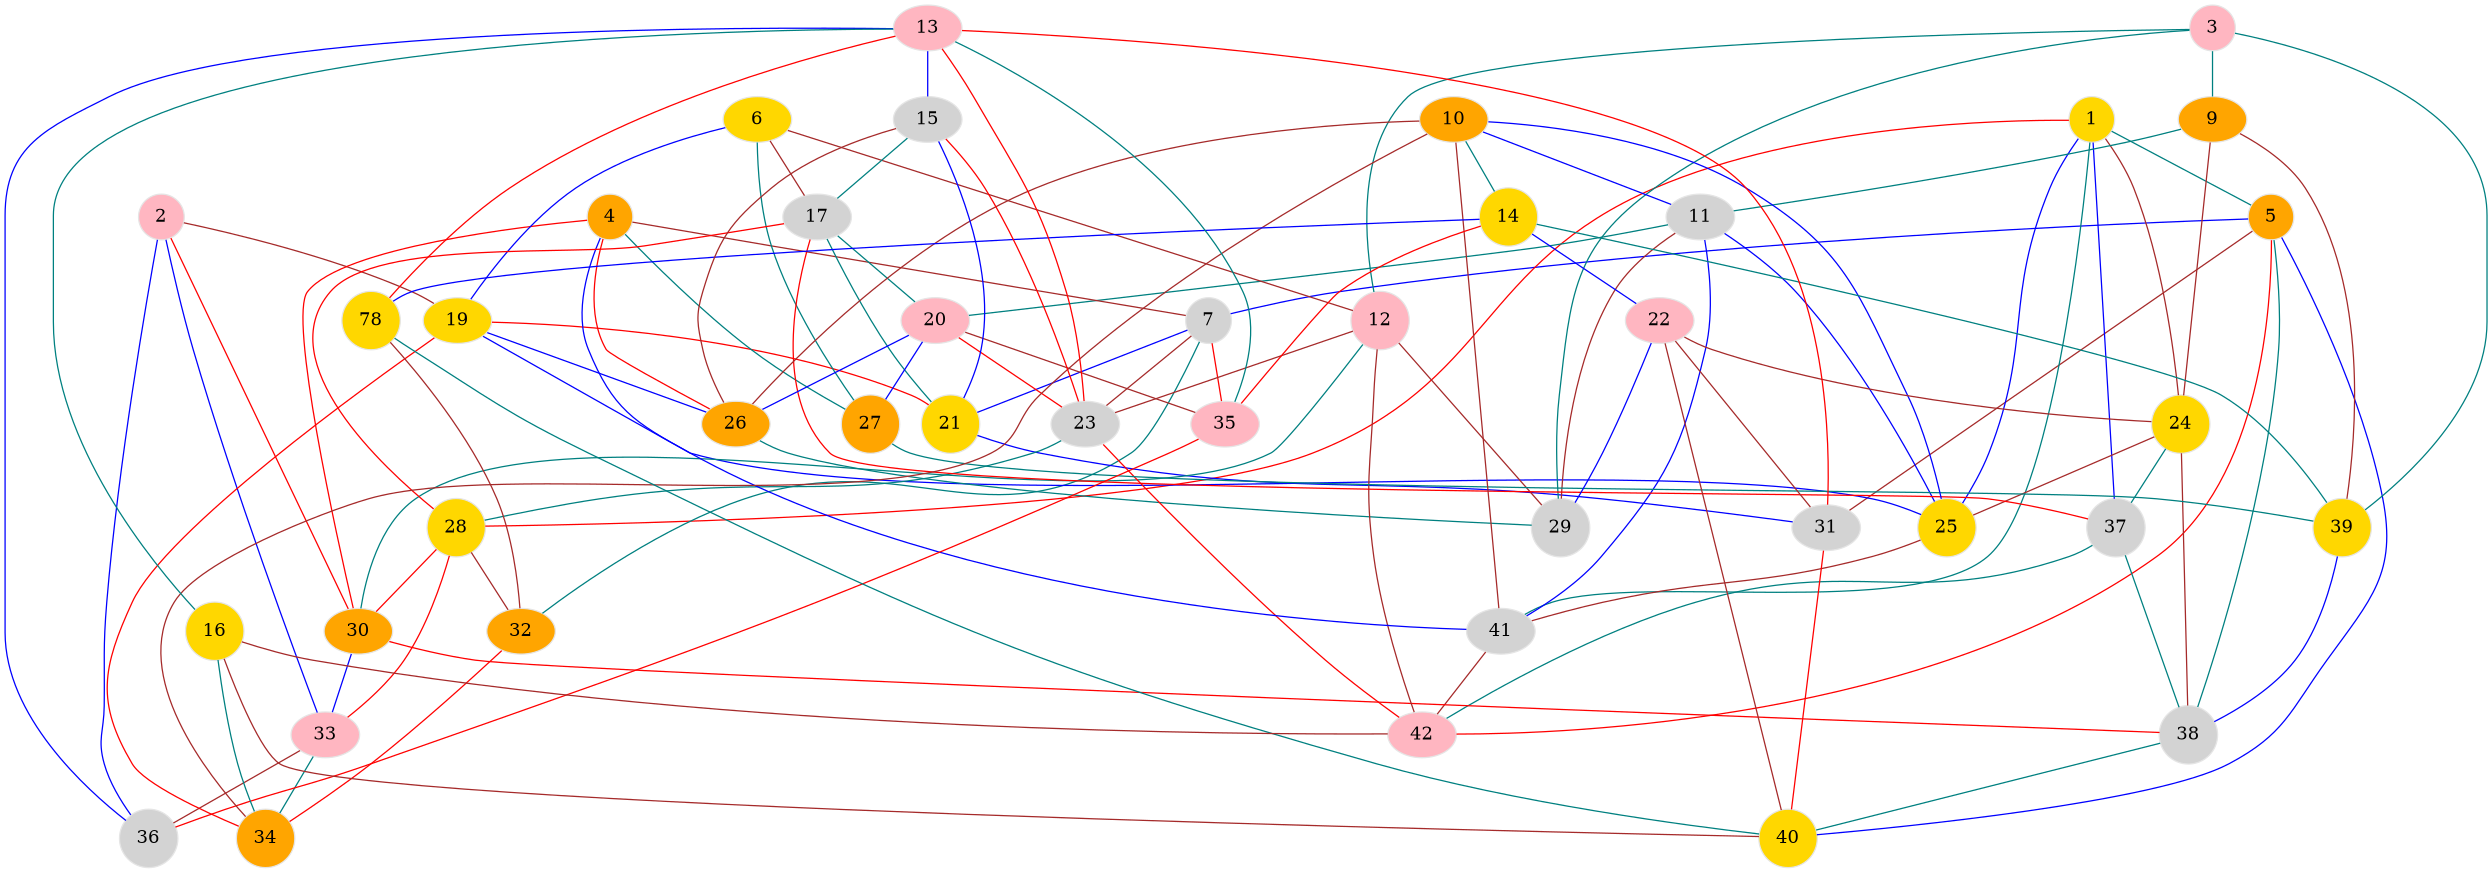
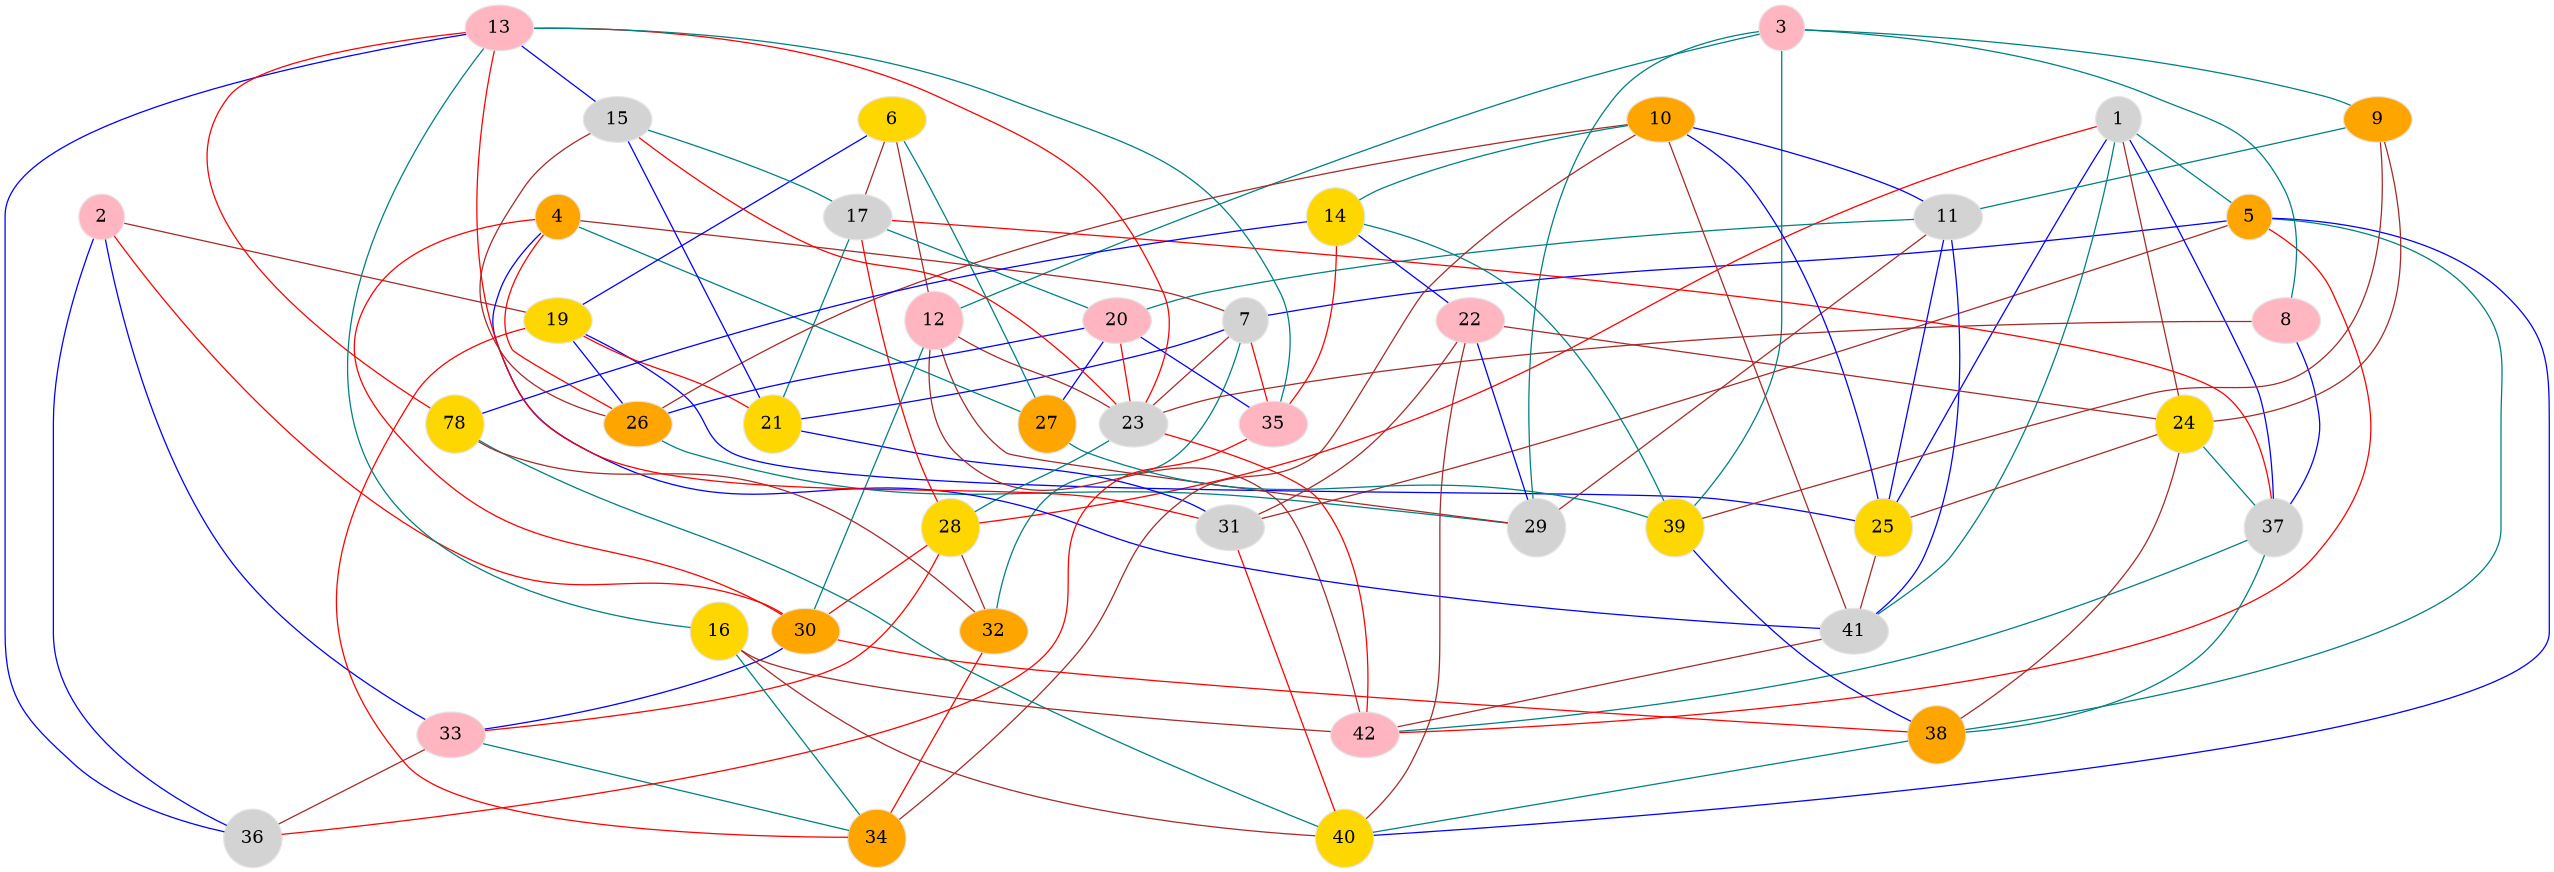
(2092, 119) -> (2118, 119)
none -> (2286, 321)
(1092, 376) -> (1201, 376)
(2188, 735) -> (1937, 735)
